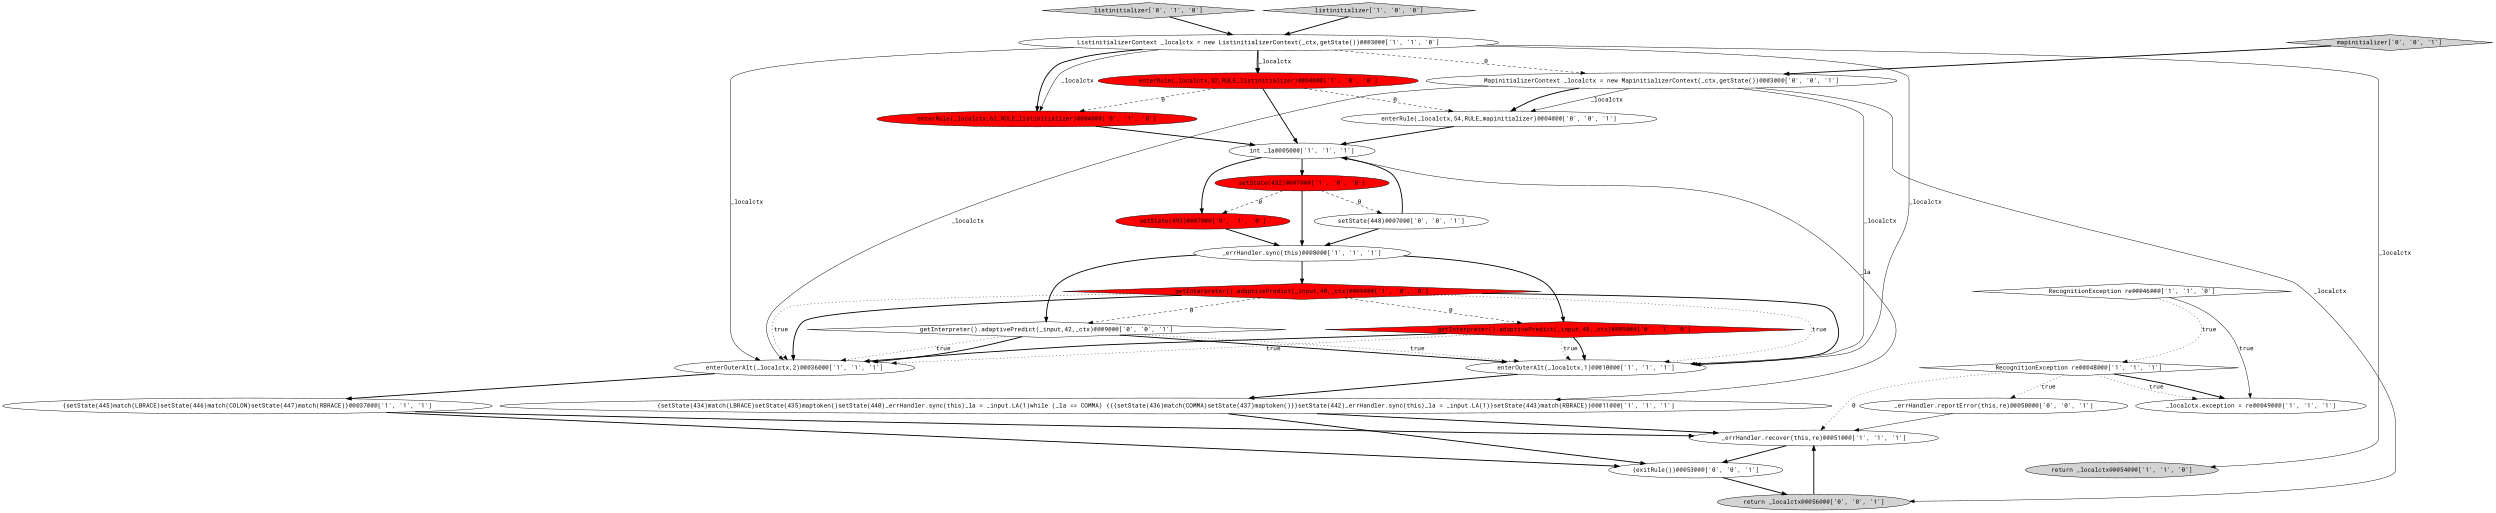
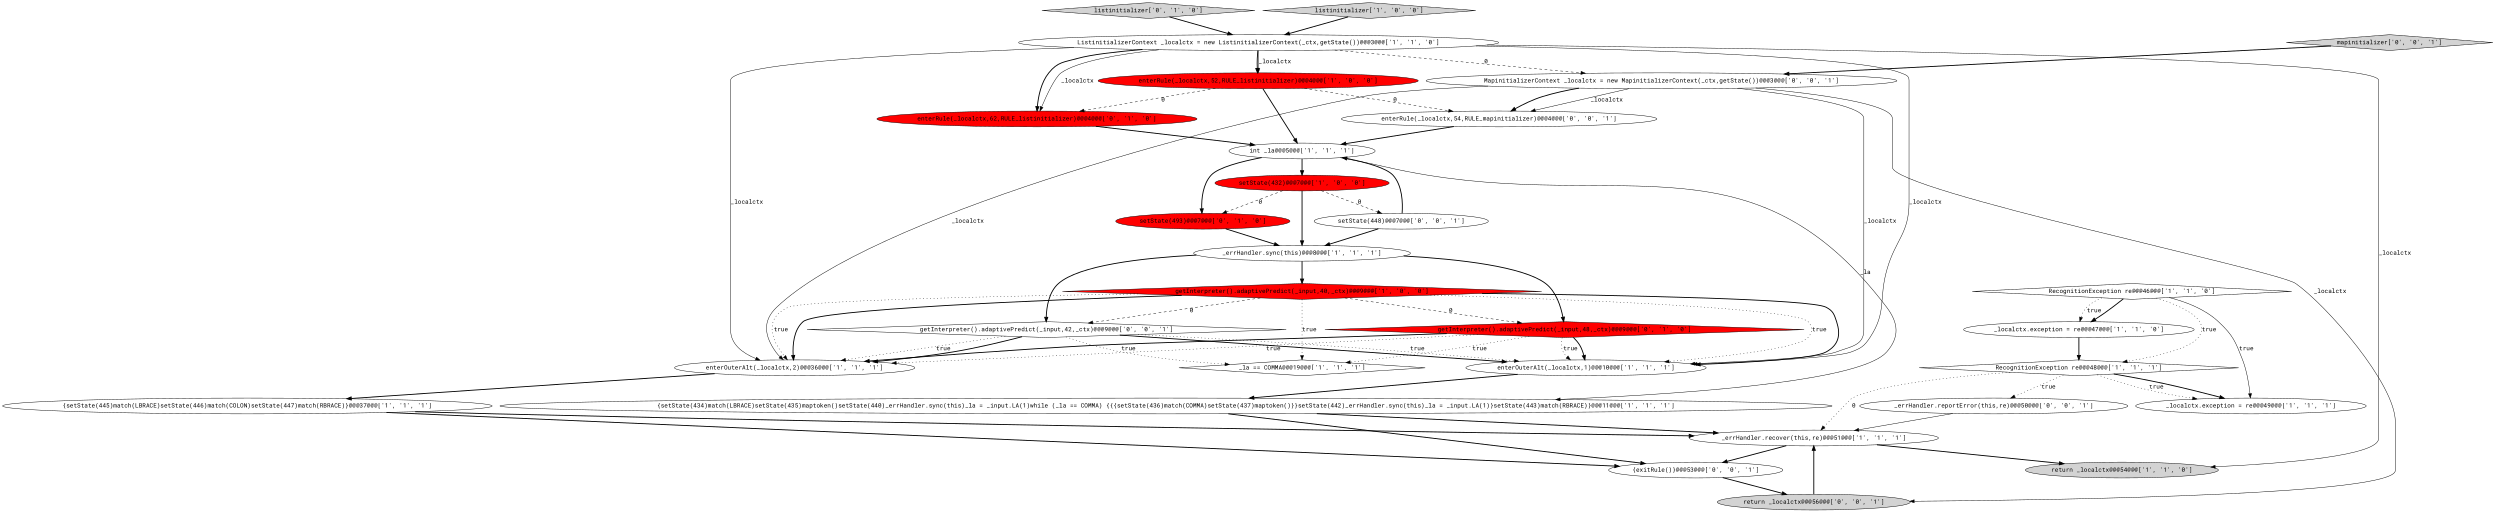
none -> (2079, 330)
none -> (1302, 368)
none -> (1968, 454)
